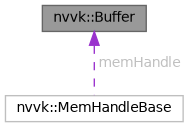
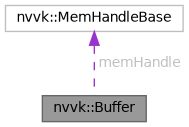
(94, 70) -> (94, 70)
